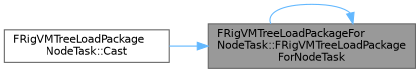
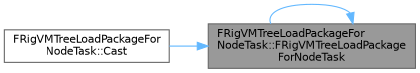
(87, 46) -> (87, 46)
